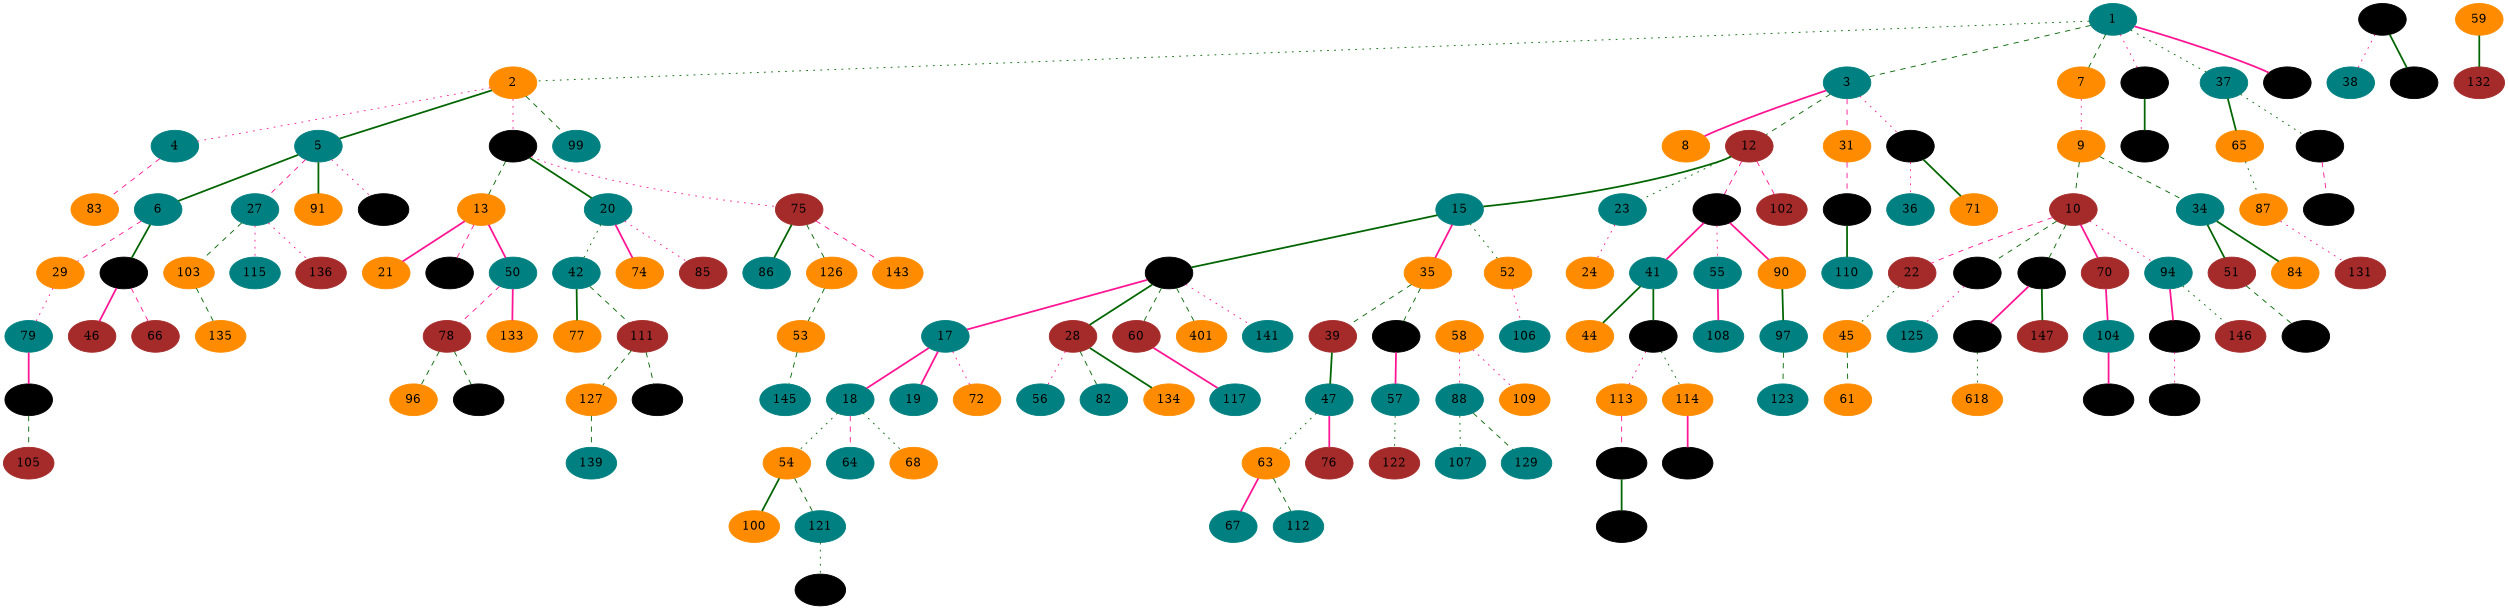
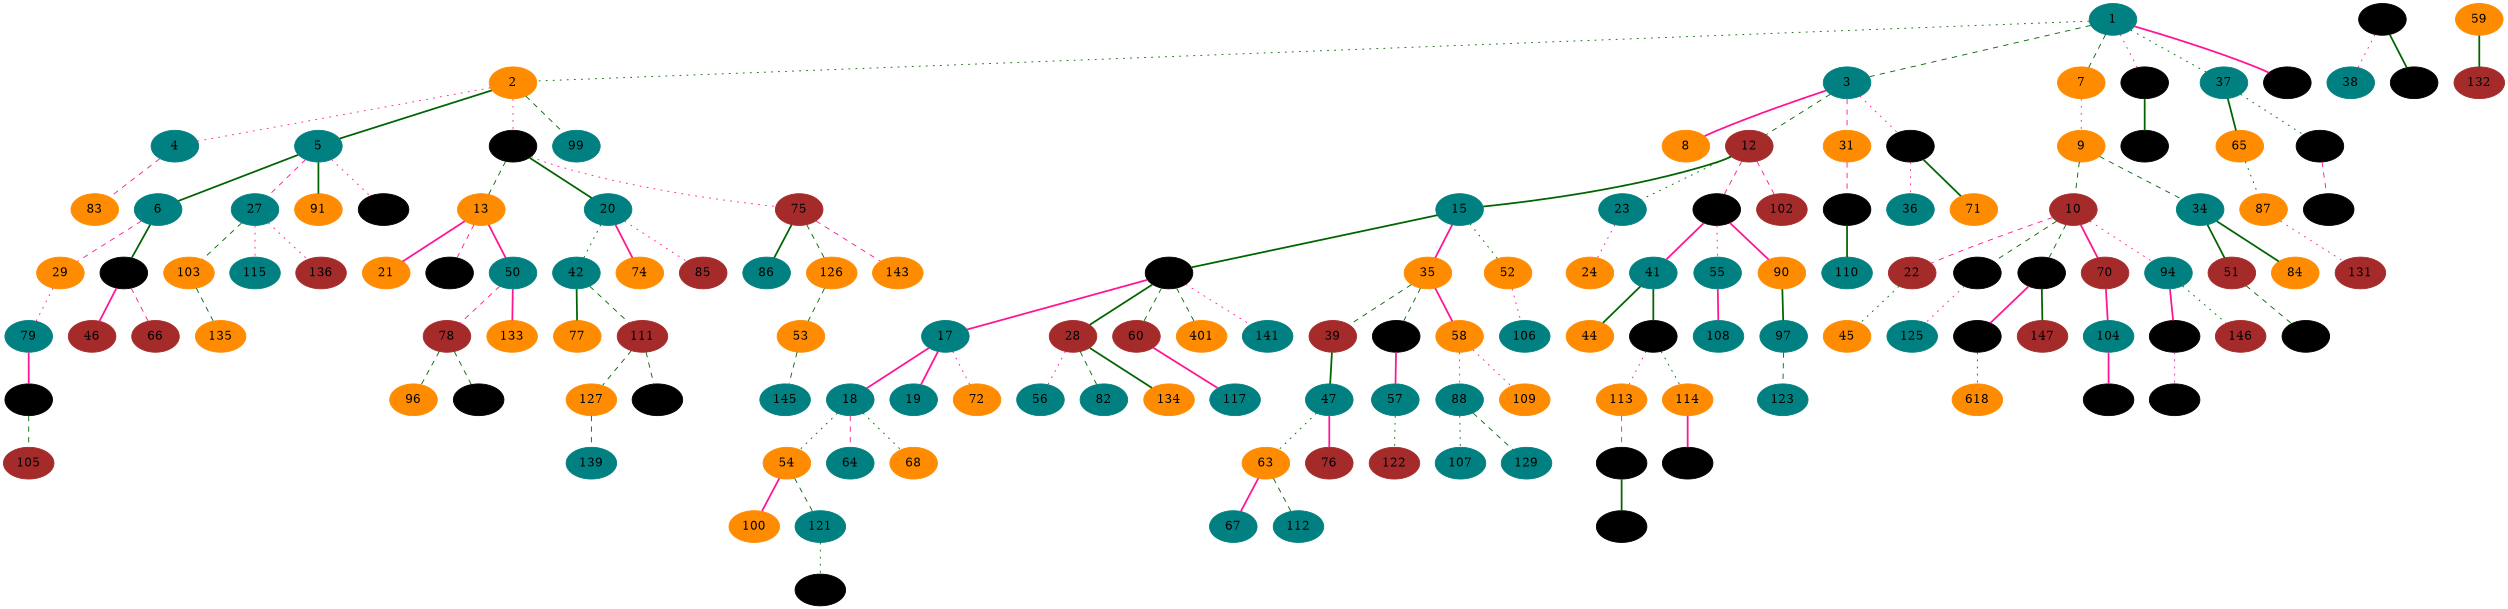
none -> (1444, 305)
(1848, 400) -> none
(771, 495) -> (771, 495)
